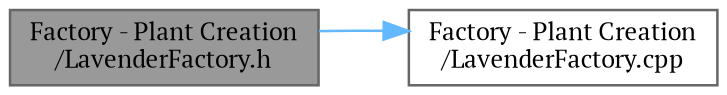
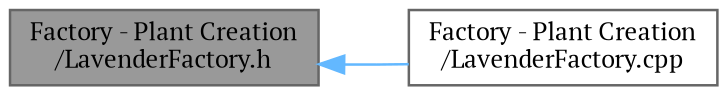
(351, 31) -> (376, 65)
